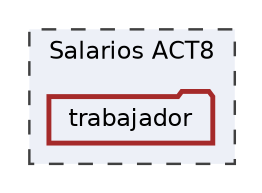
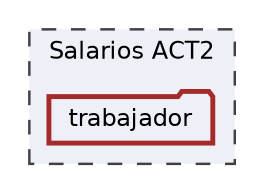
(132, 53) -> (132, 53)
